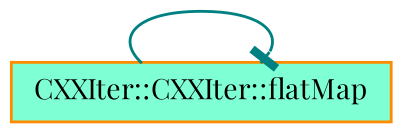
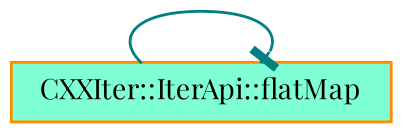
(201, 92) -> (201, 92)
